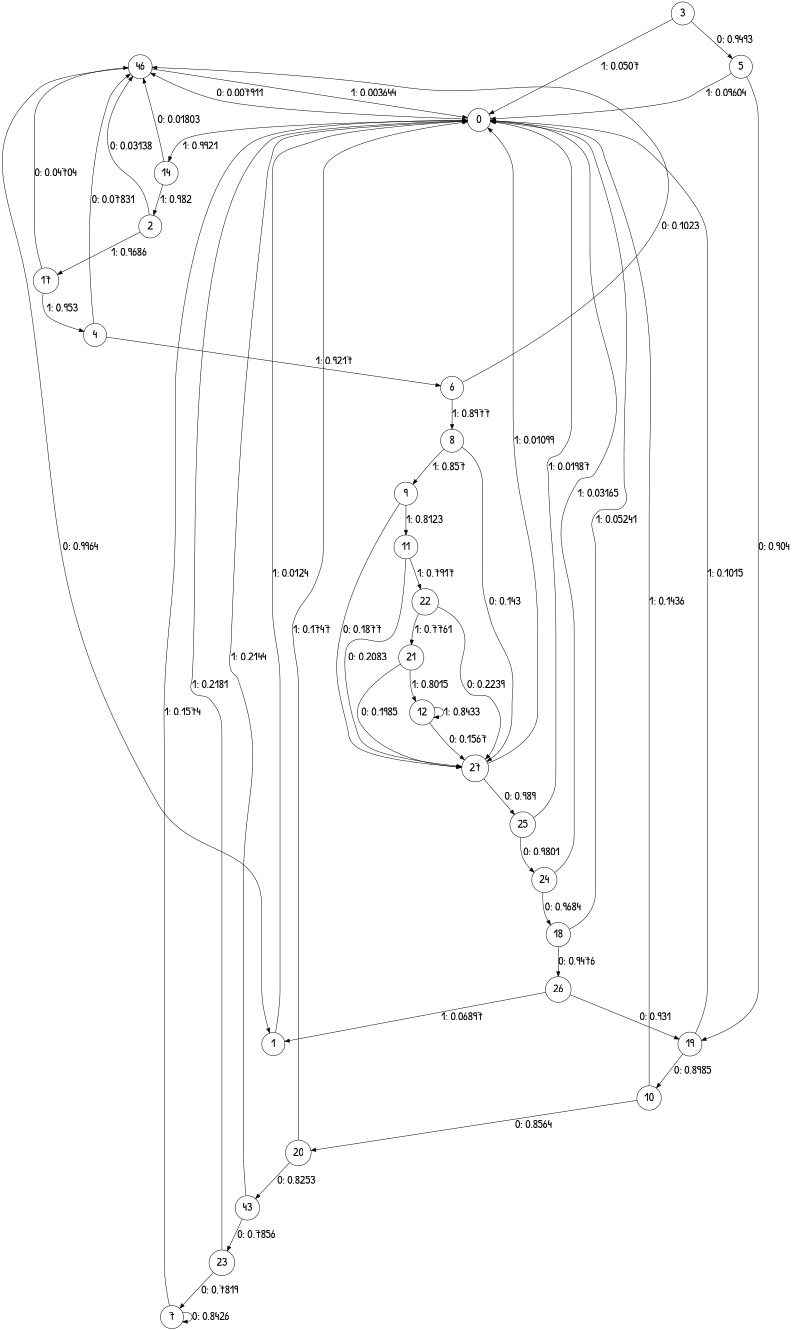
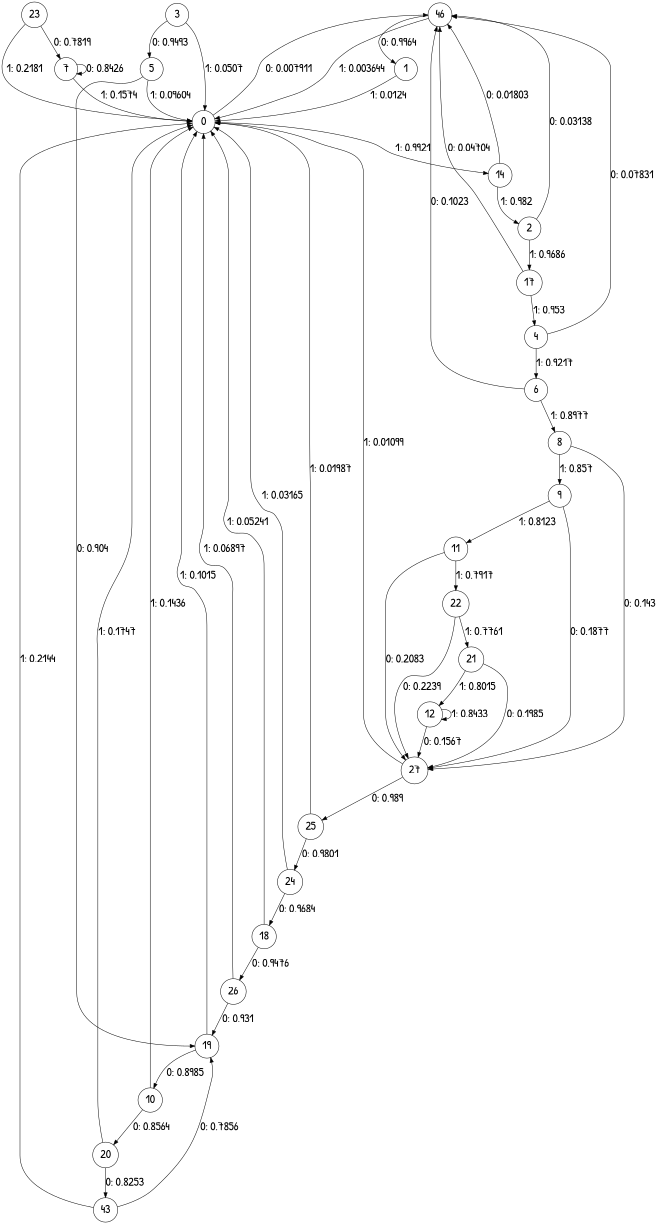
(418, 1016) -> (208, 565)
(236, 1233) -> (187, 1150)
